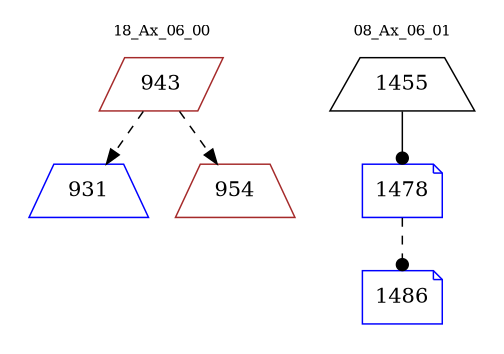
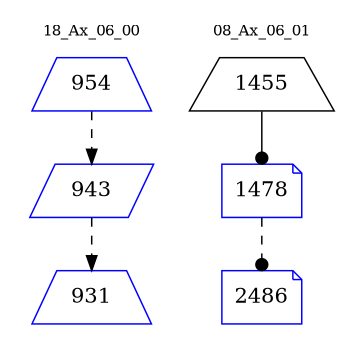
(161, 84) -> (92, 191)
(194, 132) -> (92, 130)
(235, 191) -> (92, 84)
(402, 297) -> (262, 297)
